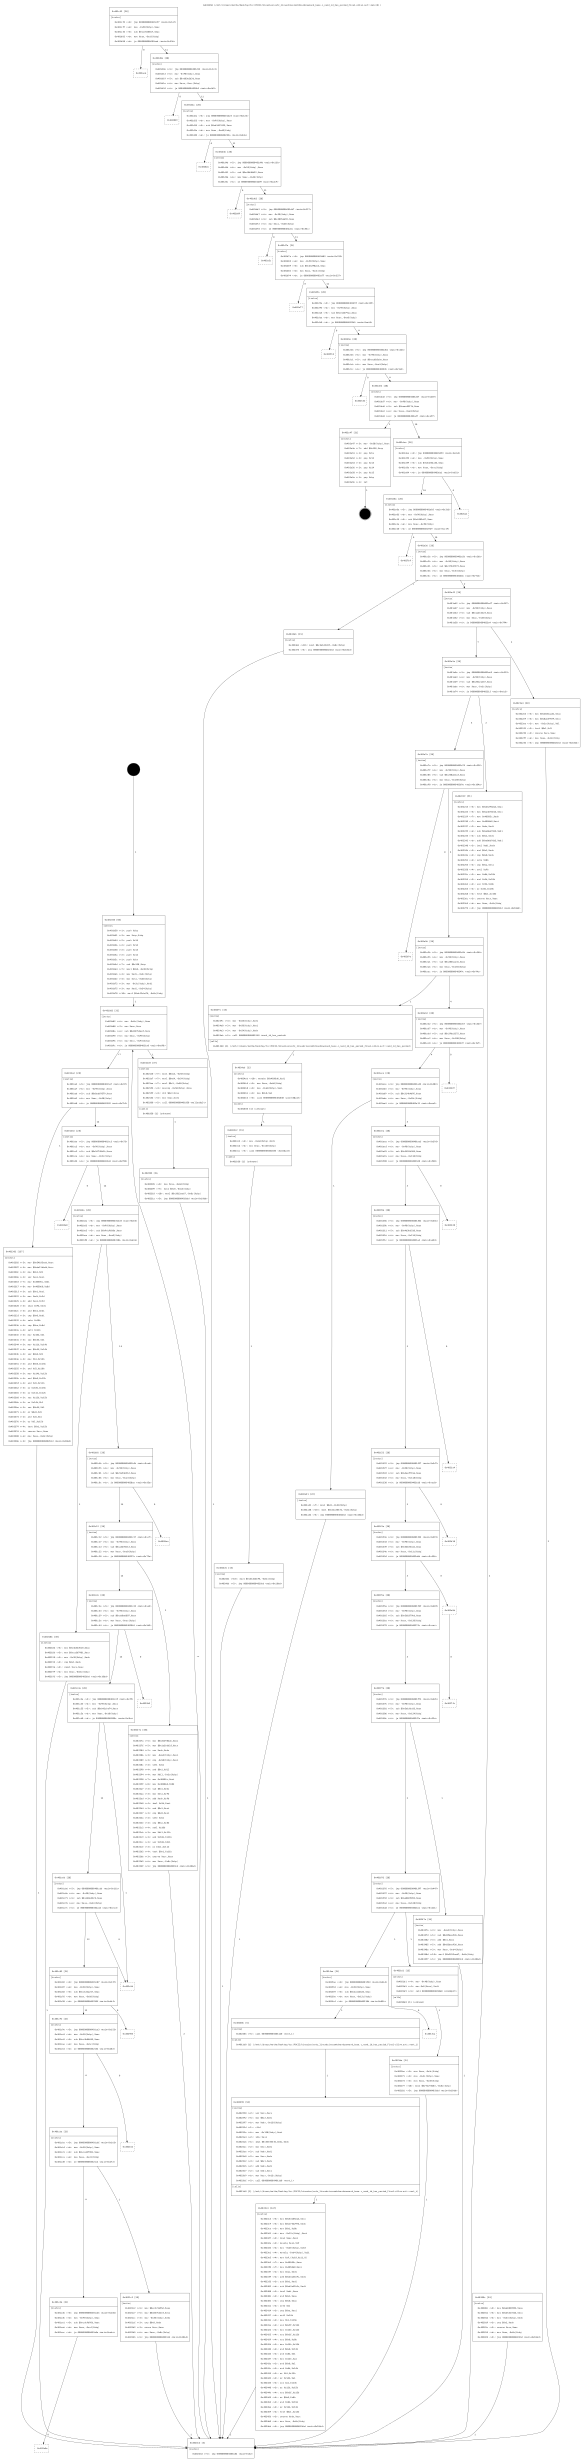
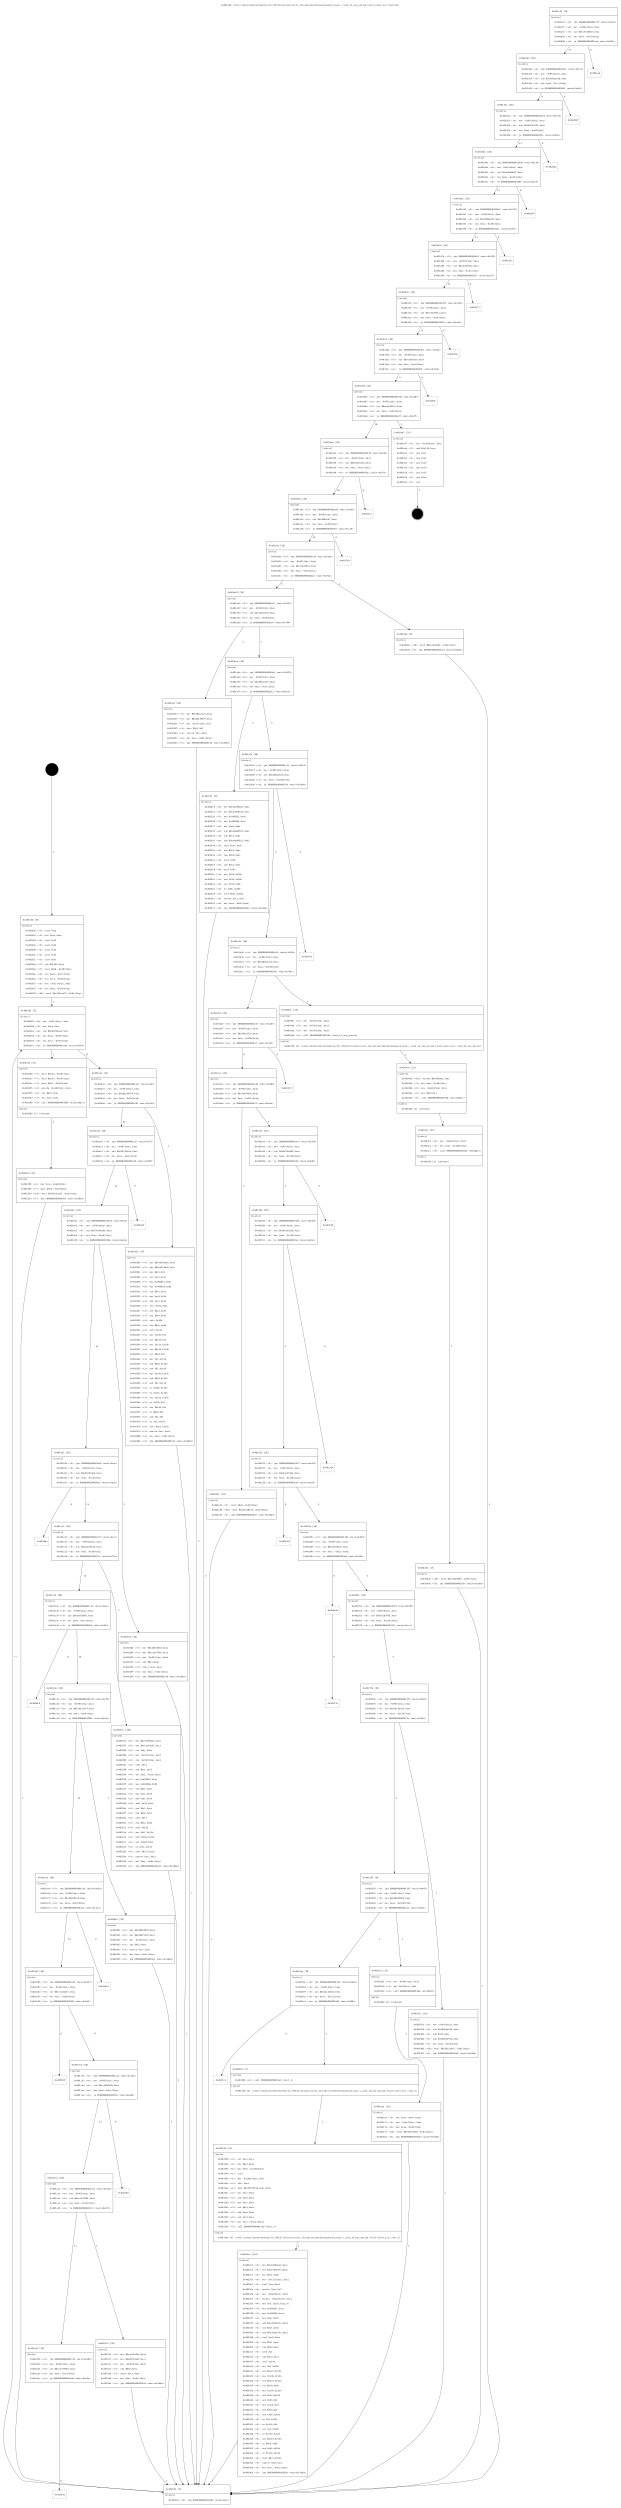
(120, 1851) -> (97, 1820)
